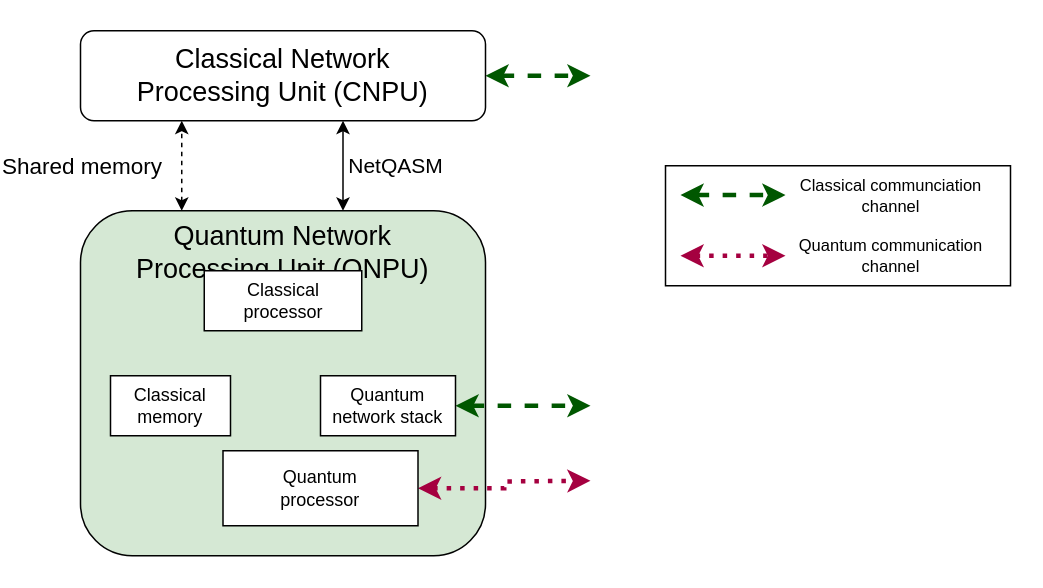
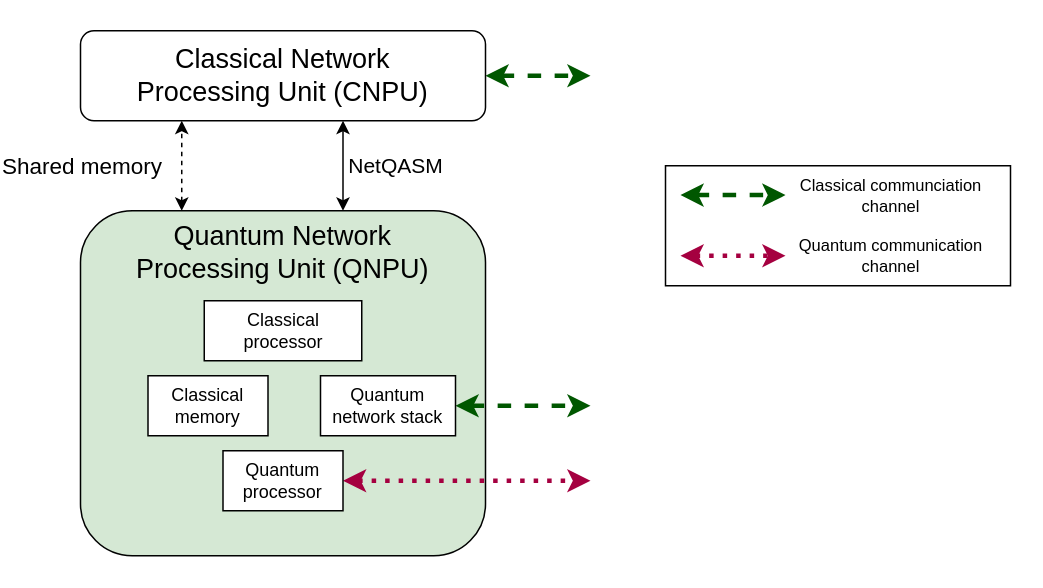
(283, 301) -> (283, 331)
(170, 406) -> (208, 406)
(320, 488) -> (283, 481)
